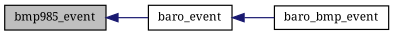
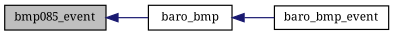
(55, 18) -> (55, 18)
(190, 18) -> (190, 18)
